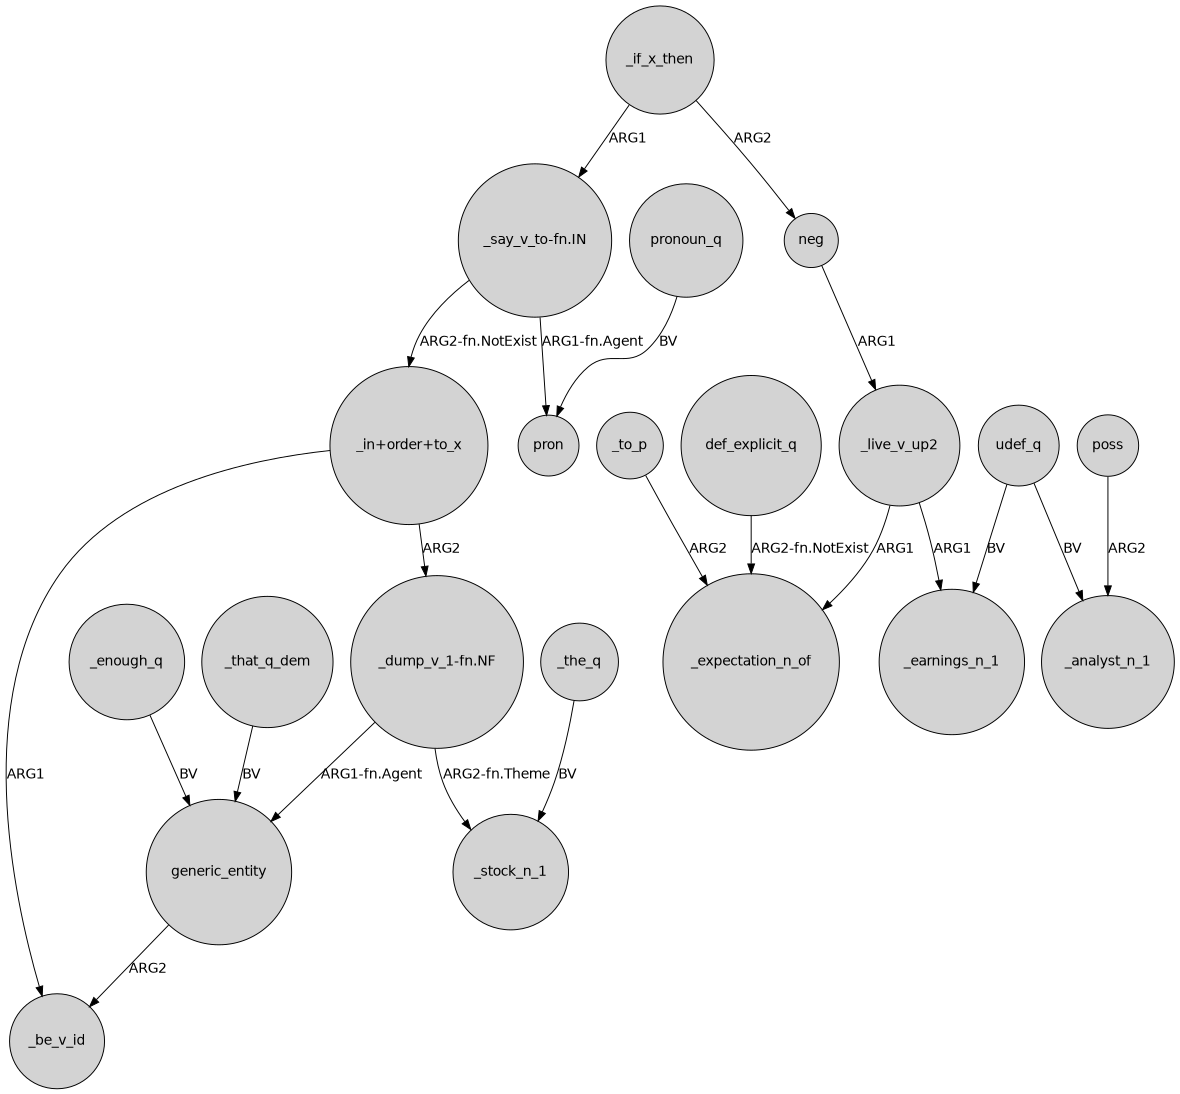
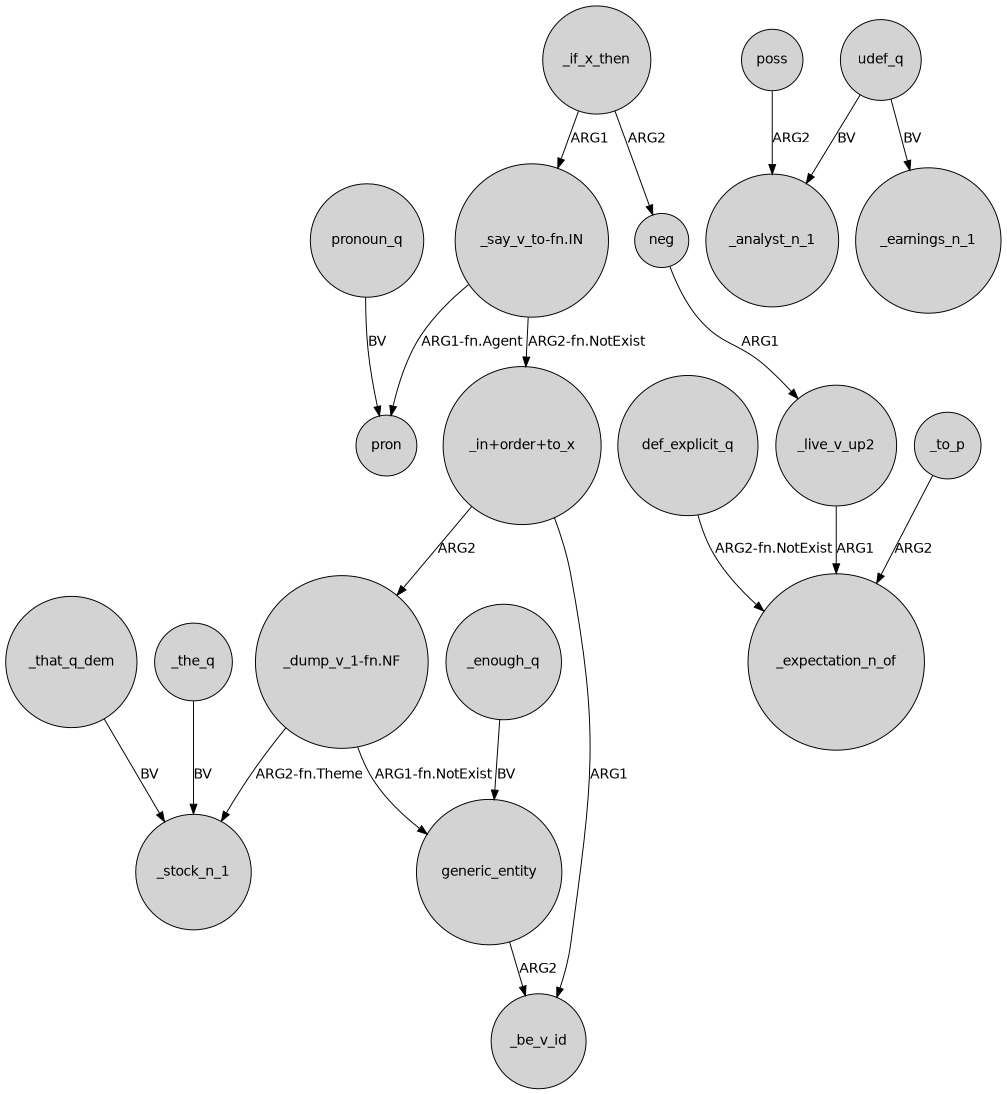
(930, 541) -> none
(245, 759) -> (132, 766)
(372, 775) -> (433, 775)
